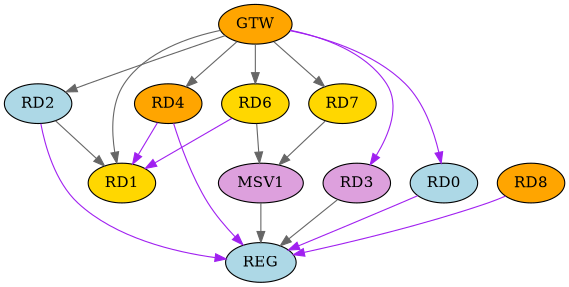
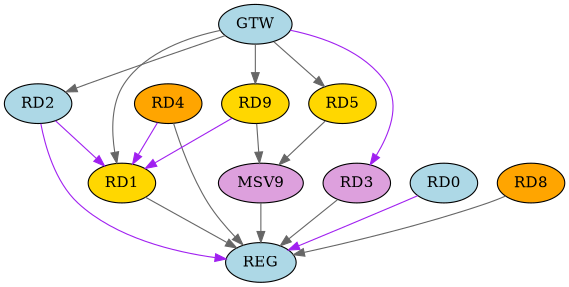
(255, 24) -> (255, 24)
(216, 60) -> none
(385, 68) -> none
(255, 104) -> (255, 104)
(342, 104) -> (342, 104)
(76, 140) -> (76, 140)
(261, 183) -> (261, 183)
(197, 184) -> (197, 184)
none -> (186, 220)
(406, 228) -> (406, 228)
